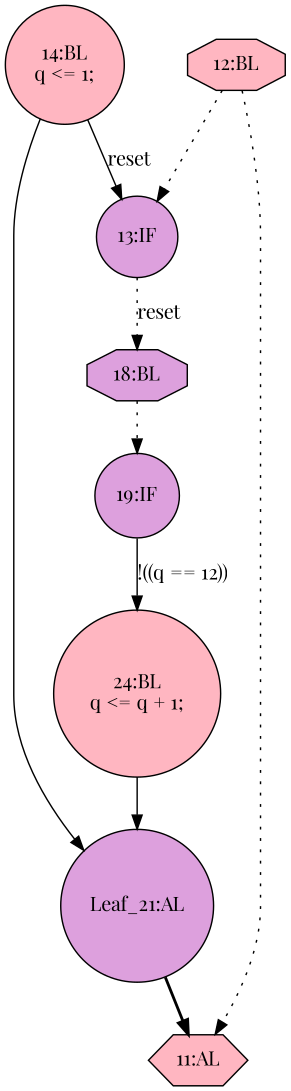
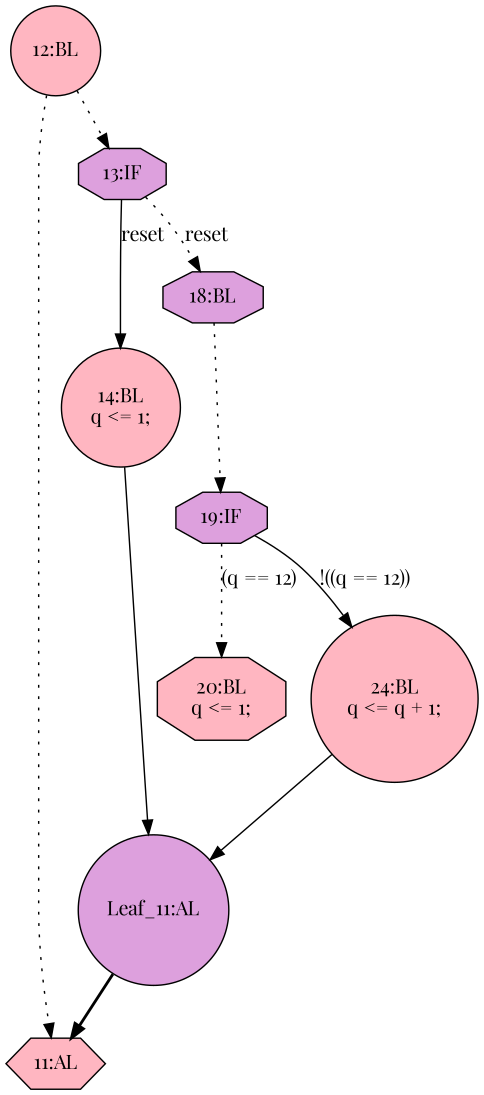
(236, 65) -> (56, 51)
(102, 153) -> (121, 267)
(137, 237) -> (122, 174)
(137, 496) -> (222, 518)
none -> (222, 699)
(137, 906) -> (154, 910)
